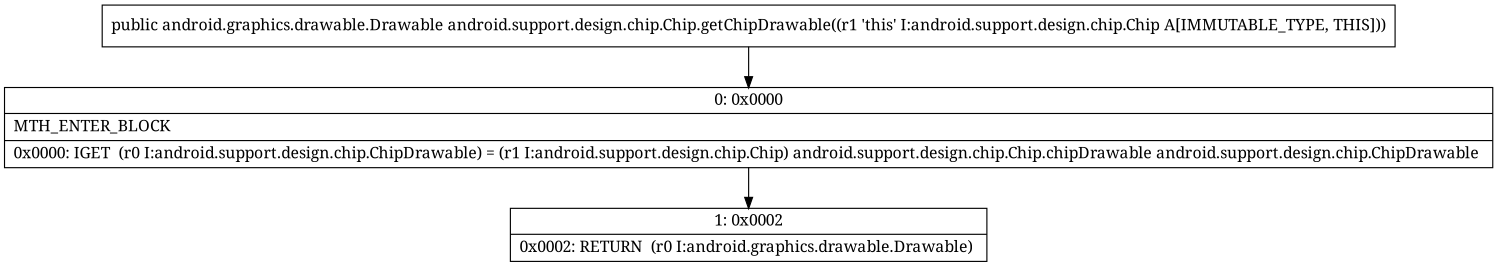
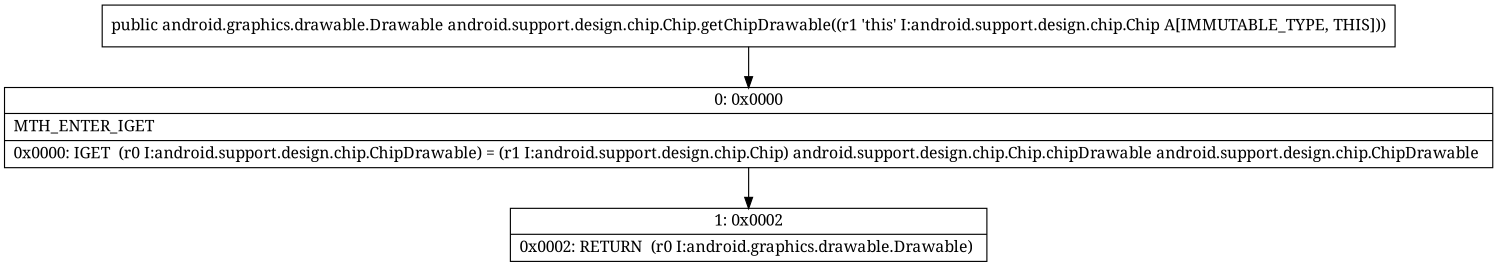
(92, 126) -> (84, 126)
